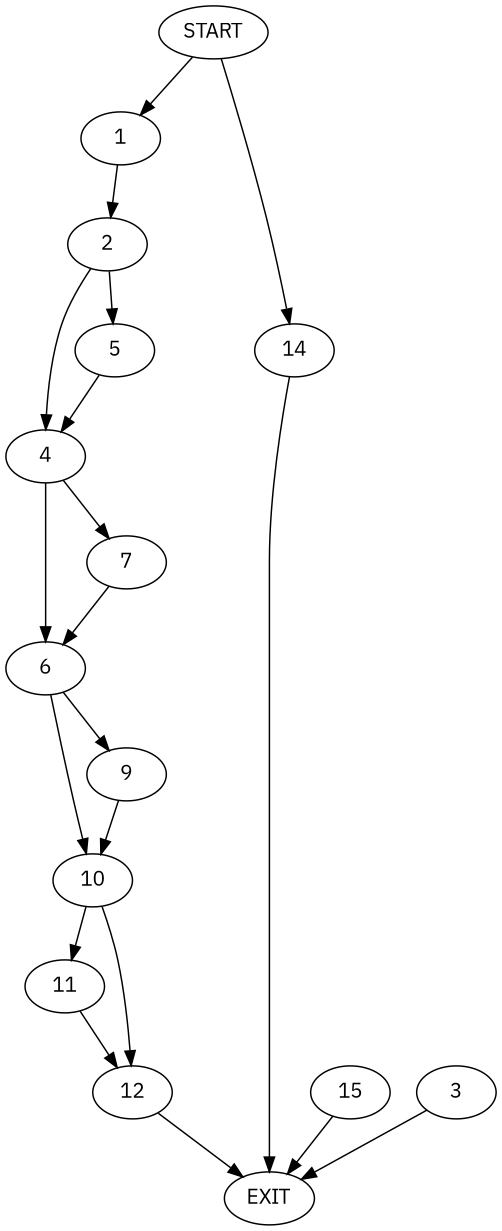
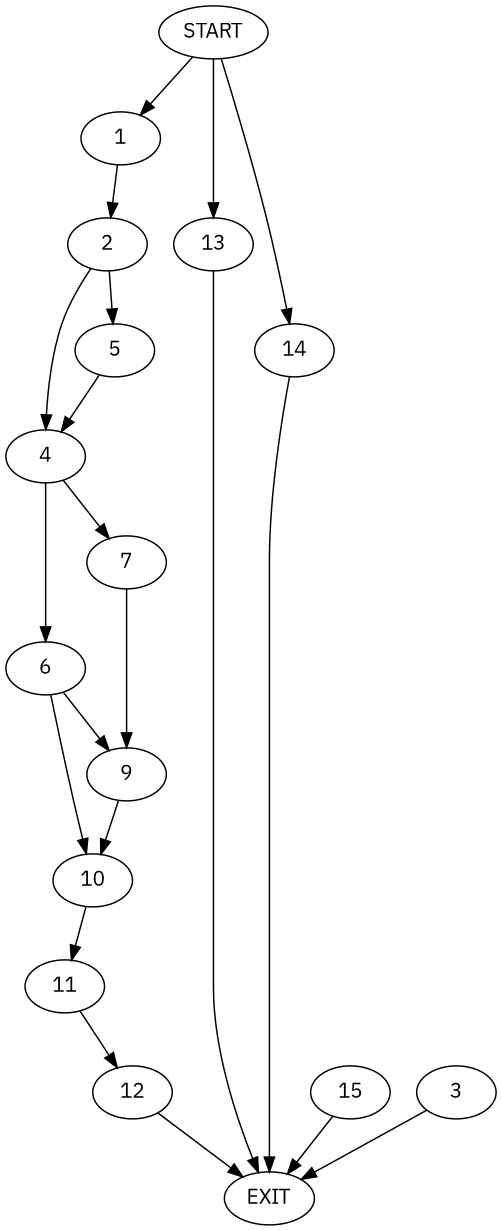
none -> (213, 244)
(91, 610) -> (127, 661)
(121, 978) -> none
